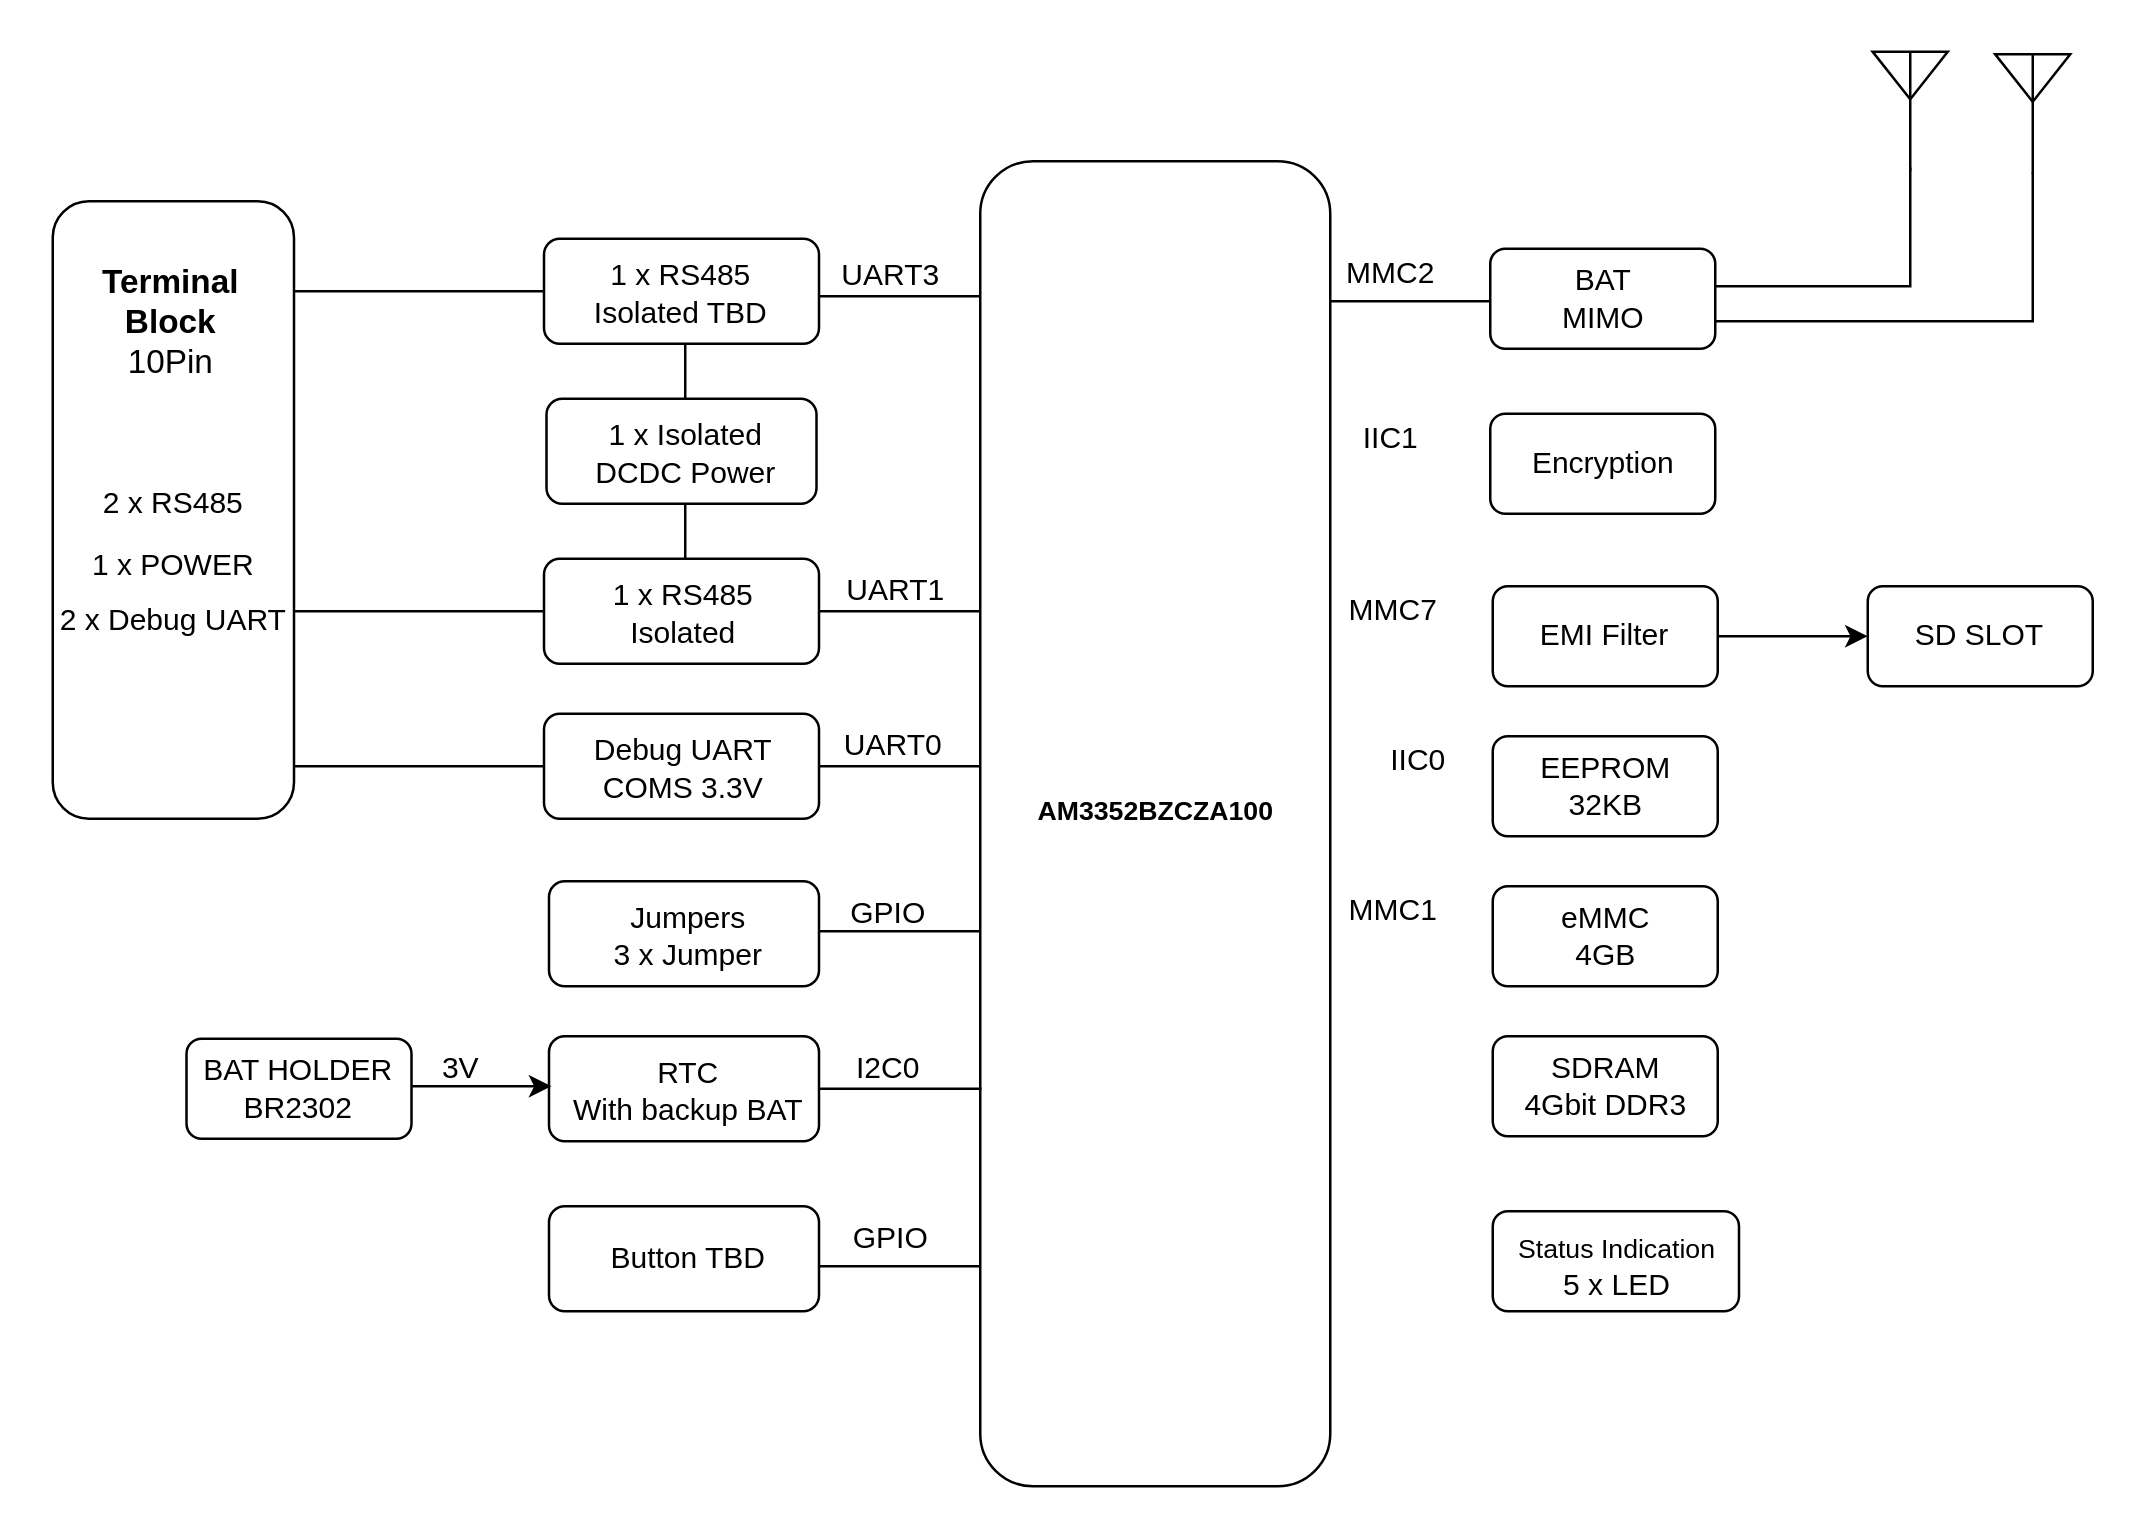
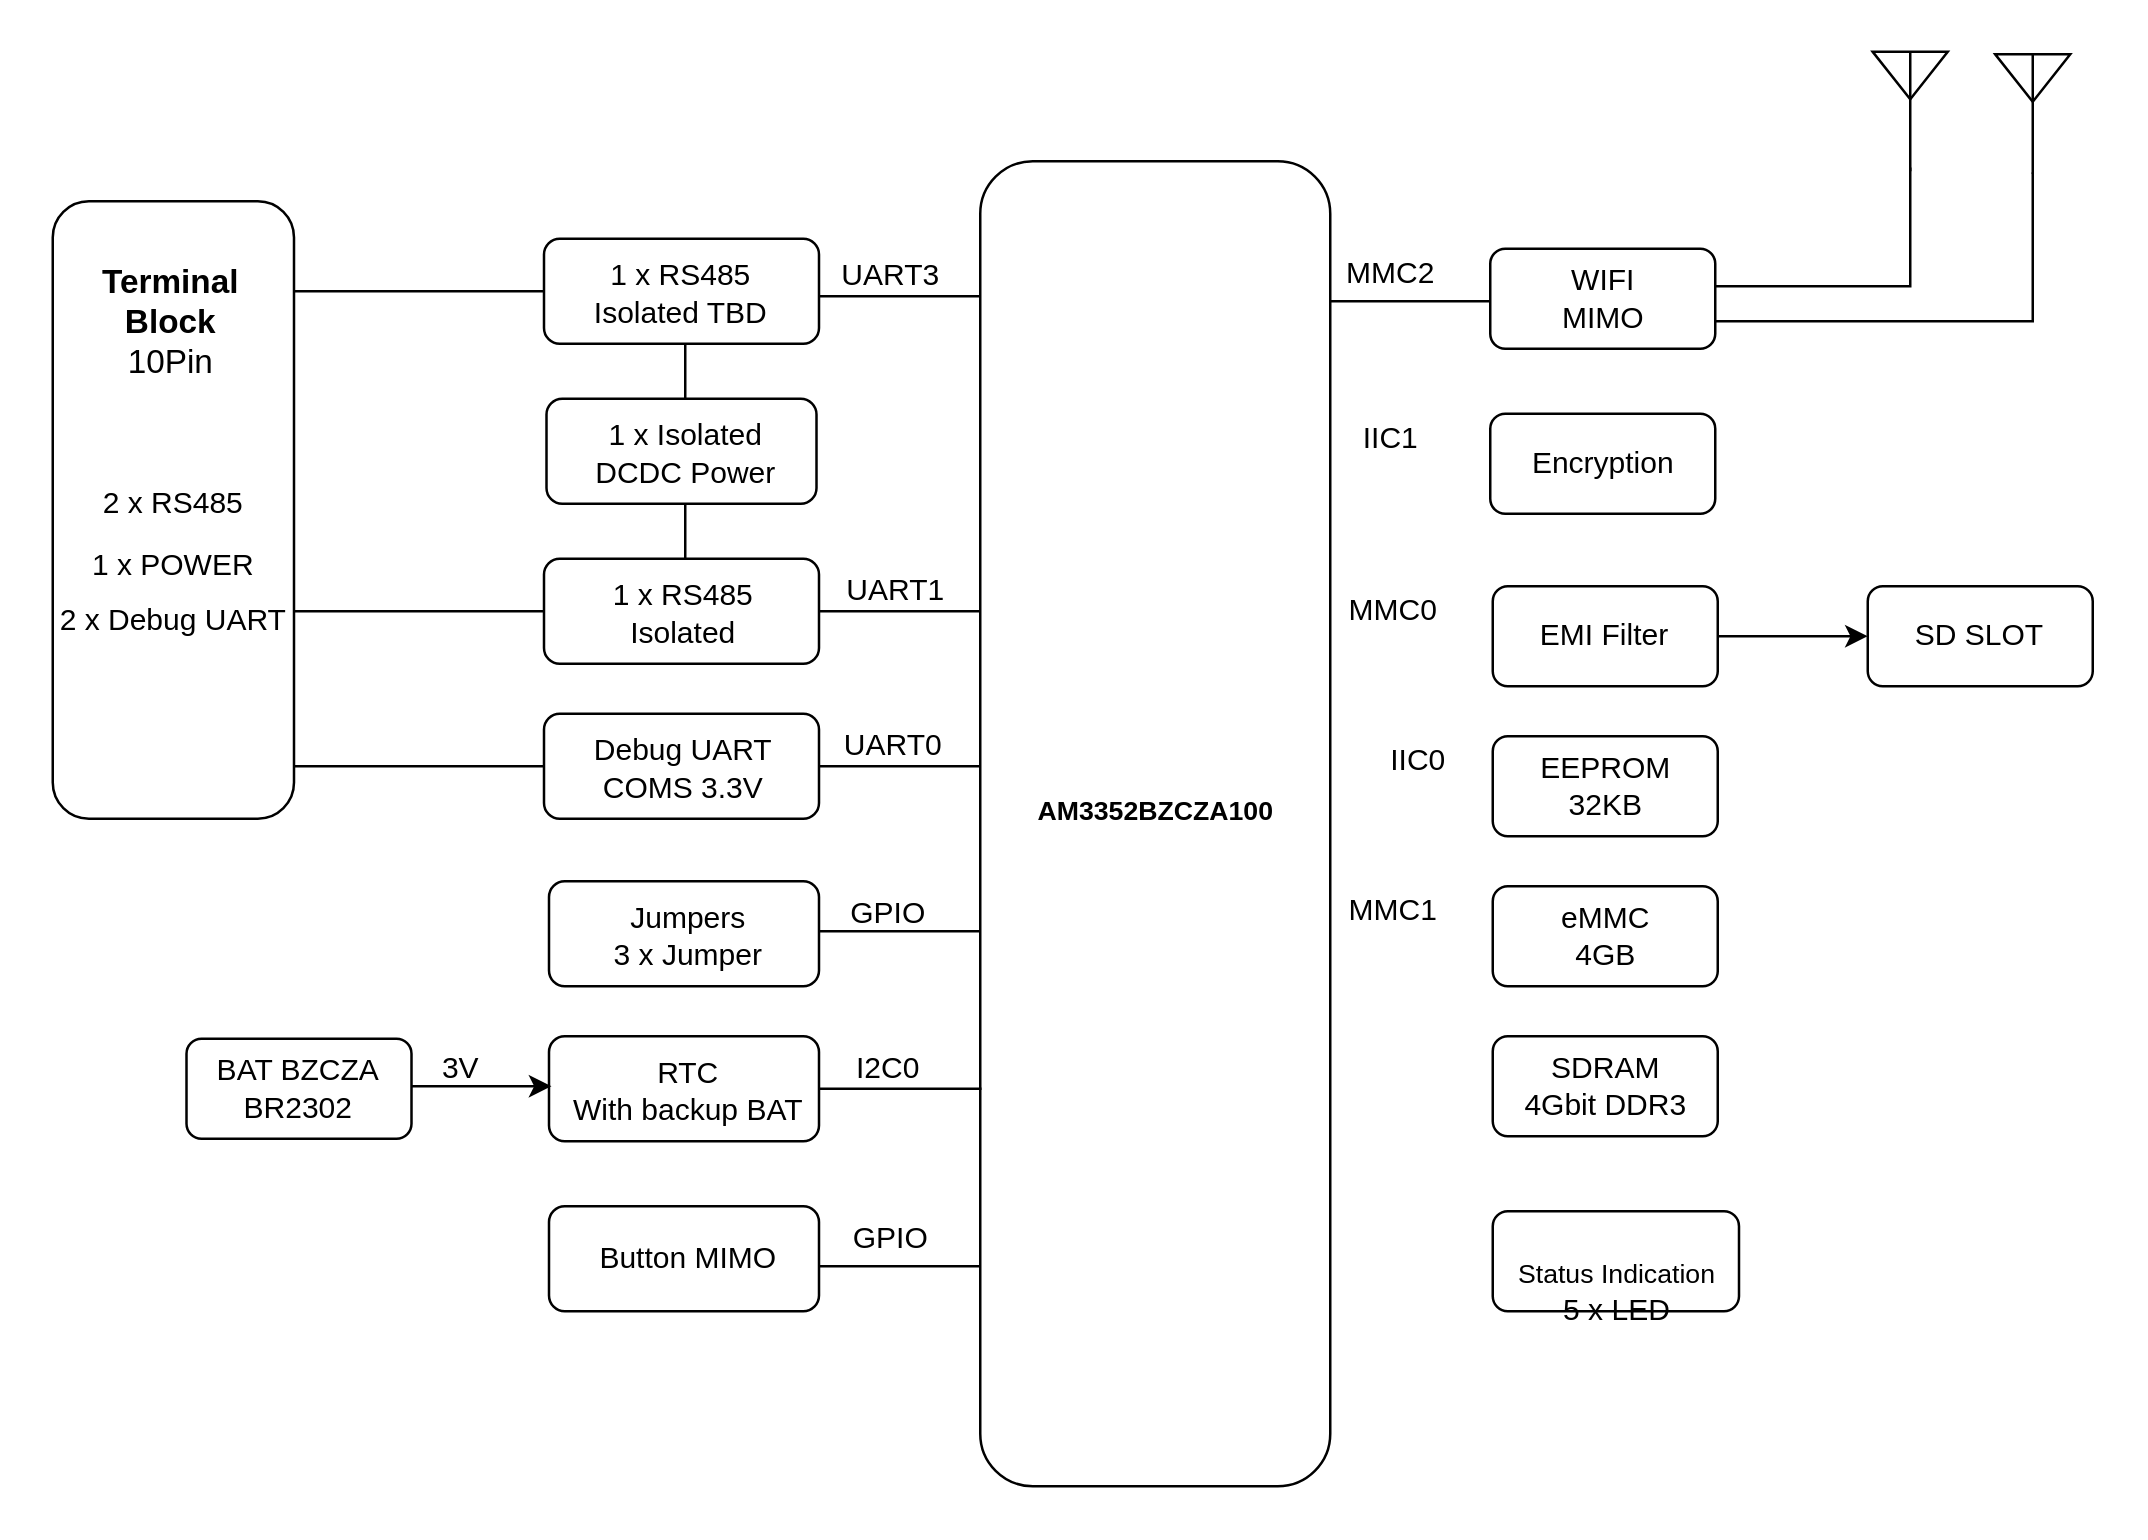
(1604, 299) -> (1604, 299)
(1394, 611) -> (1394, 611)
(299, 1089) -> (299, 1089)
(1616, 1249) -> (1616, 1274)
(689, 1259) -> (689, 1259)
